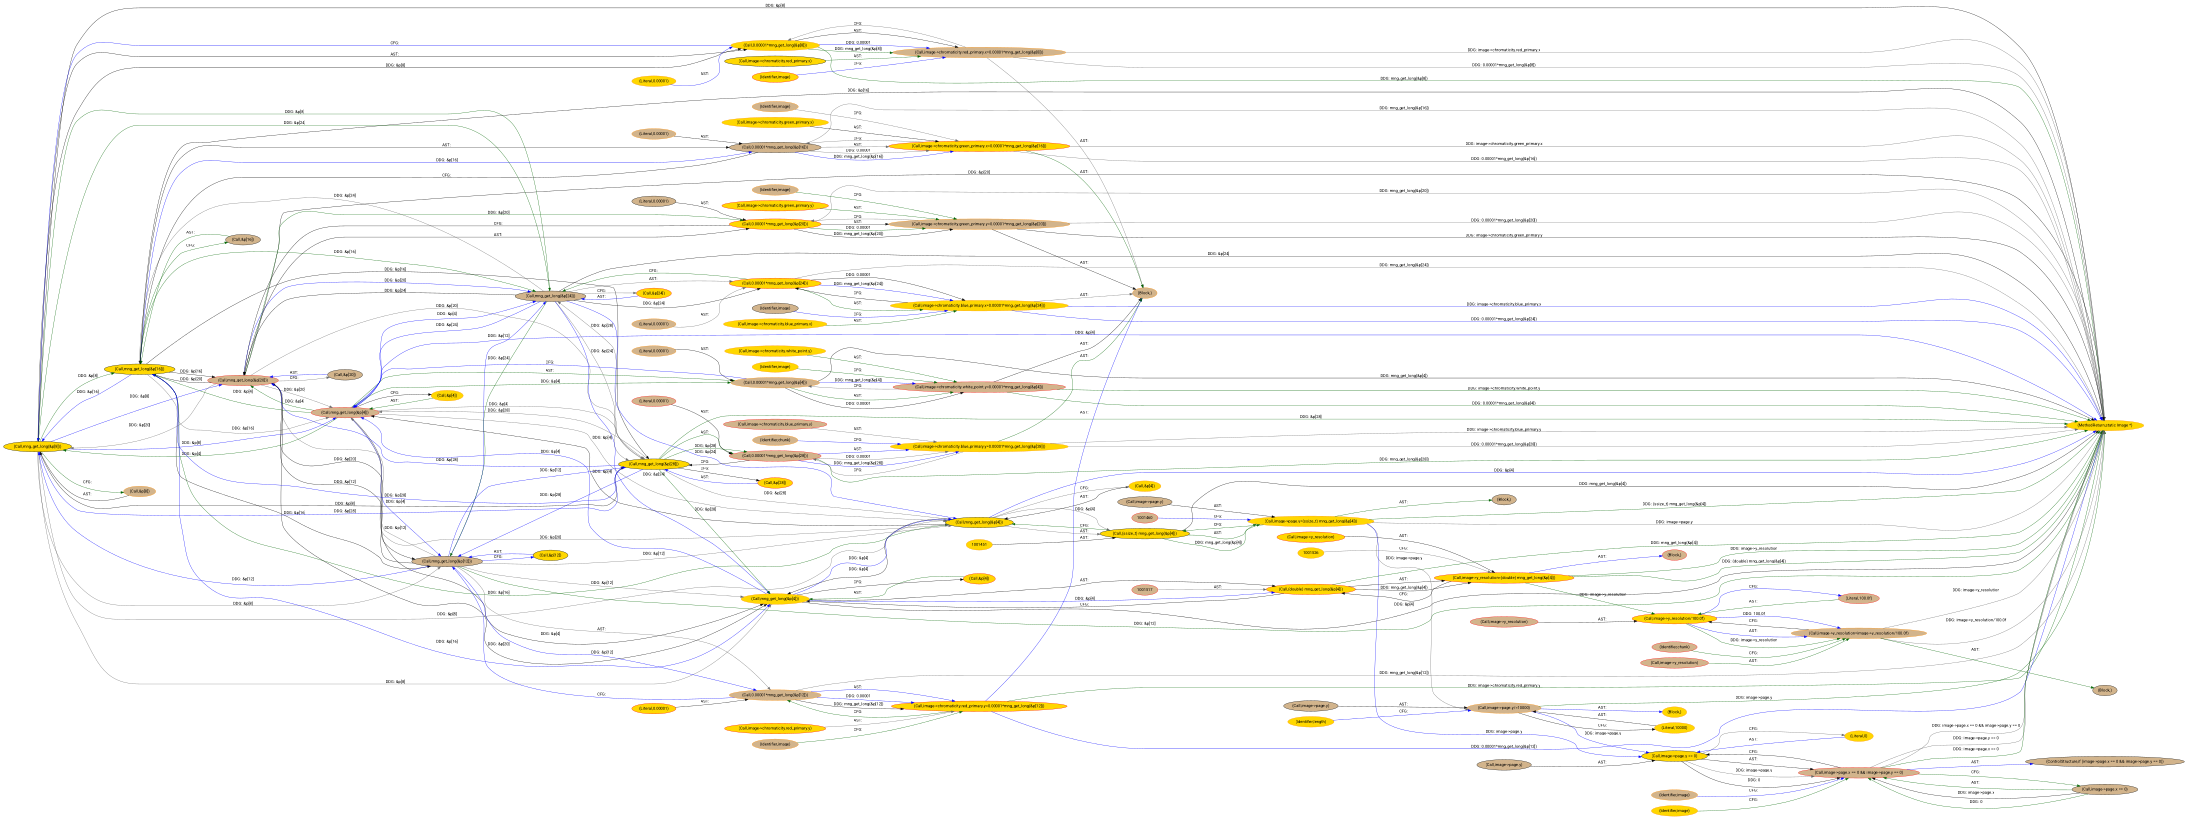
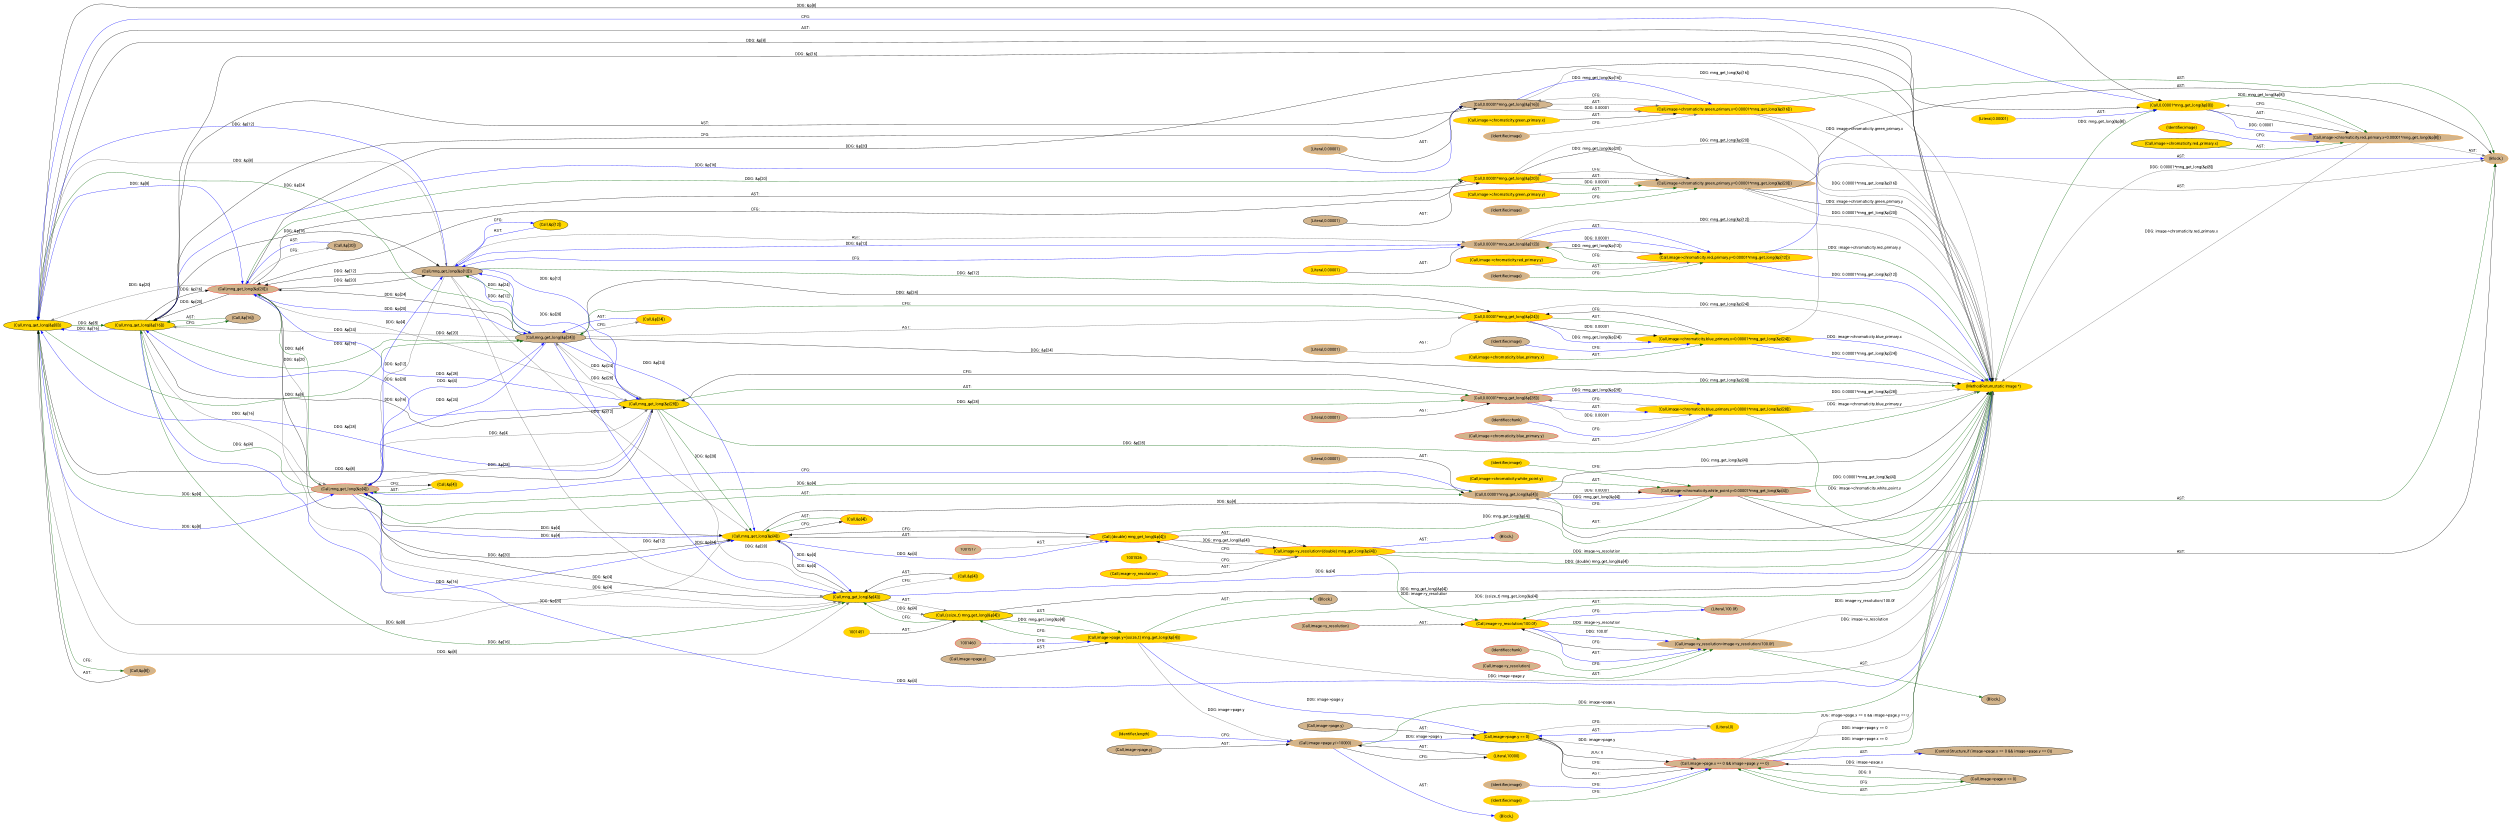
(1582, 81) -> (2049, 228)
(775, 483) -> none
